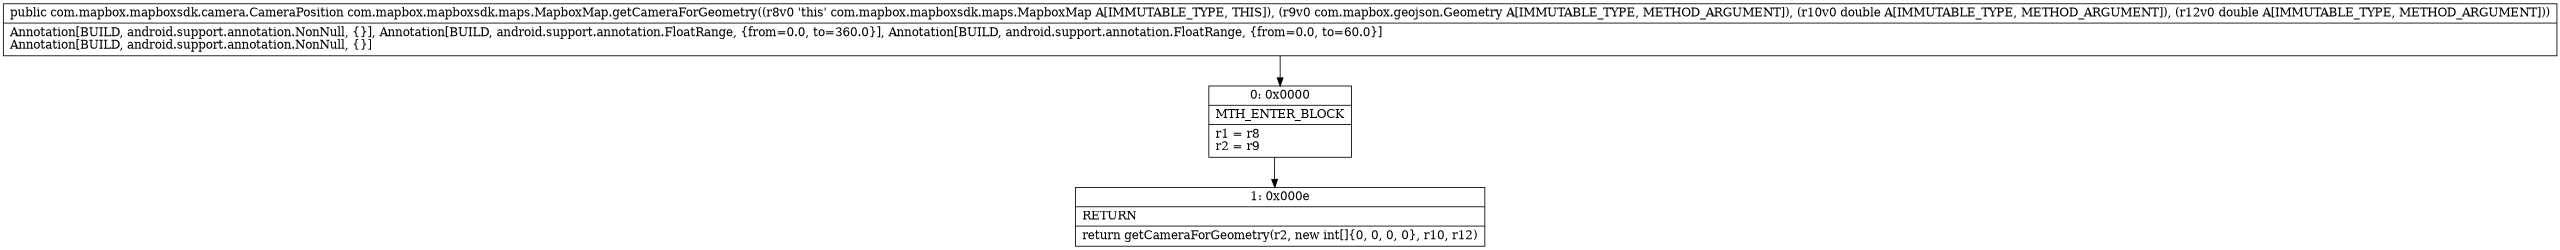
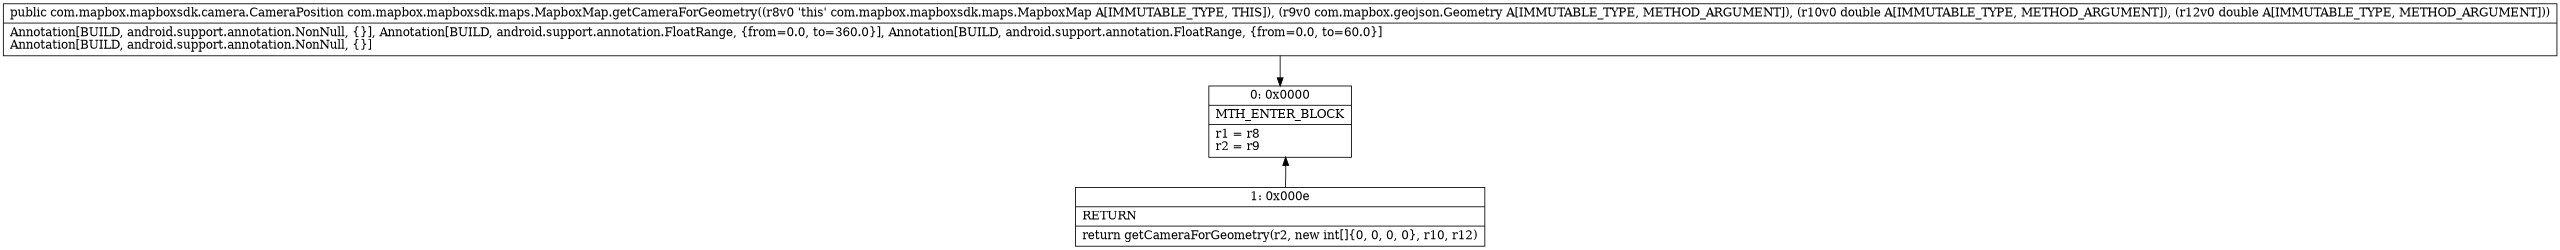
(1274, 168) -> (1286, 177)
